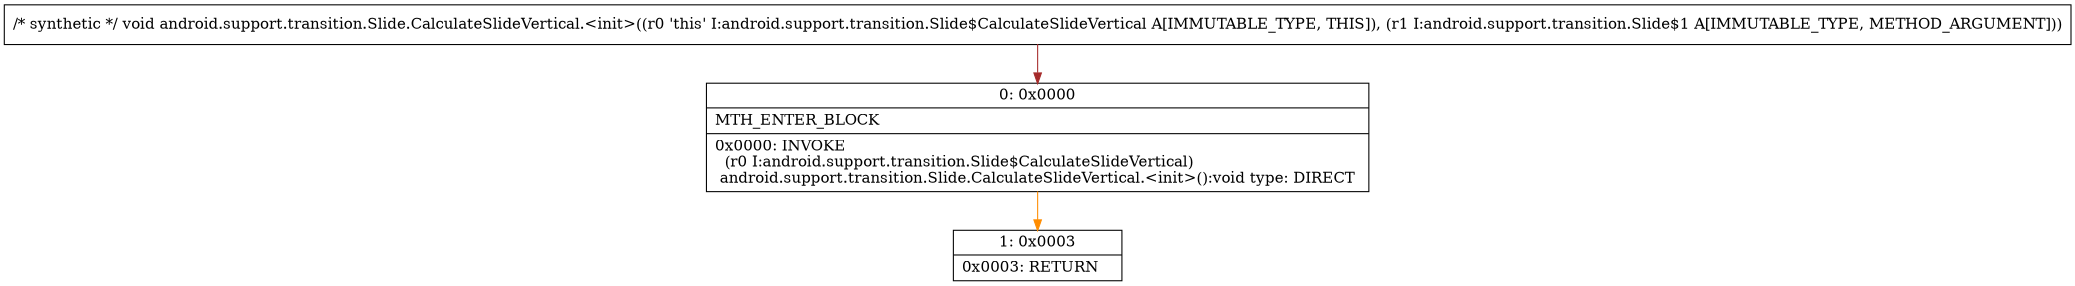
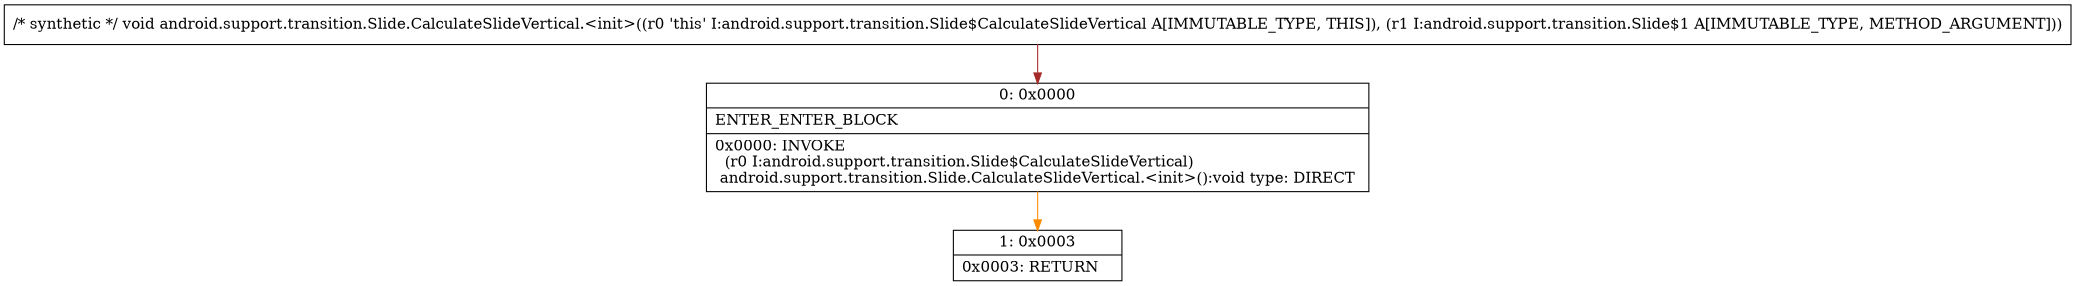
(798, 120) -> (807, 120)
